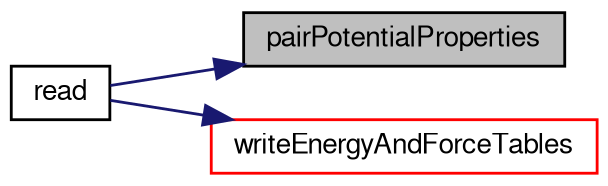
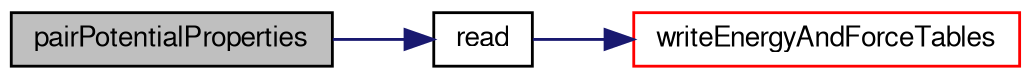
(163, 77) -> (369, 39)
